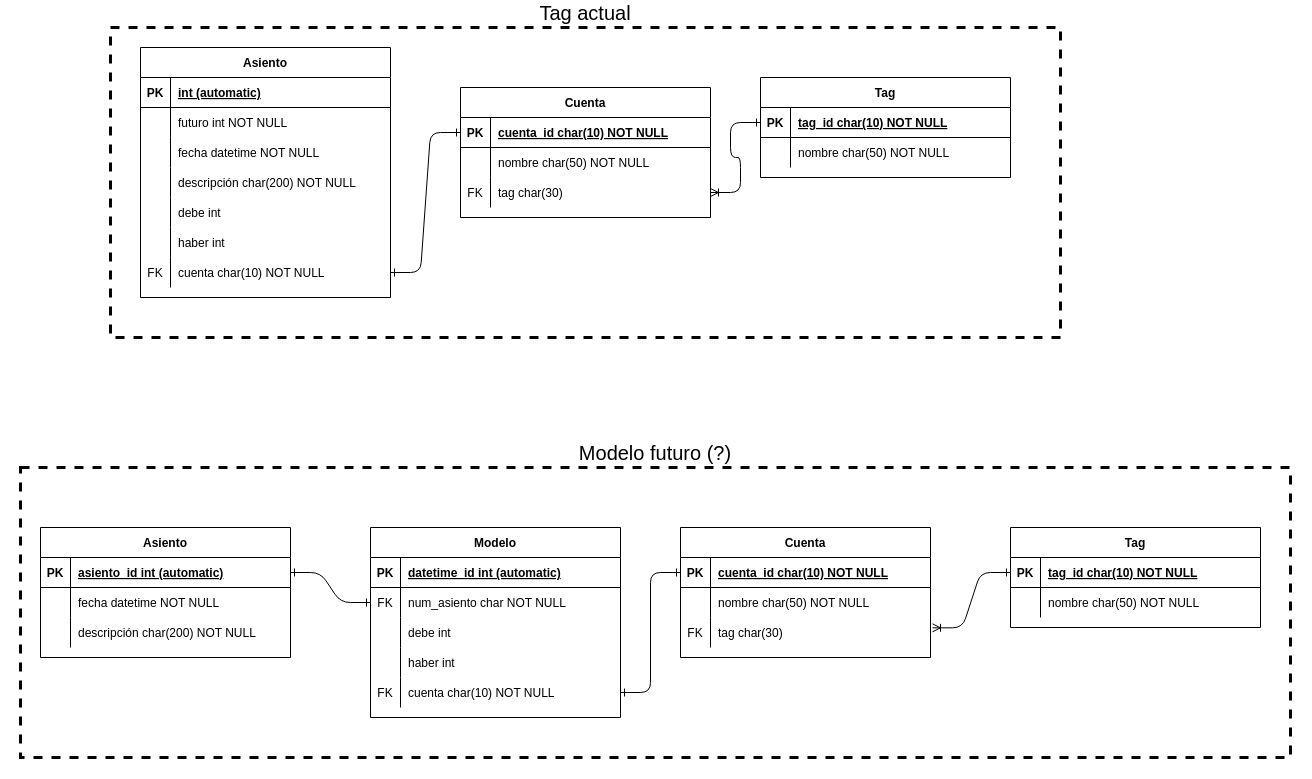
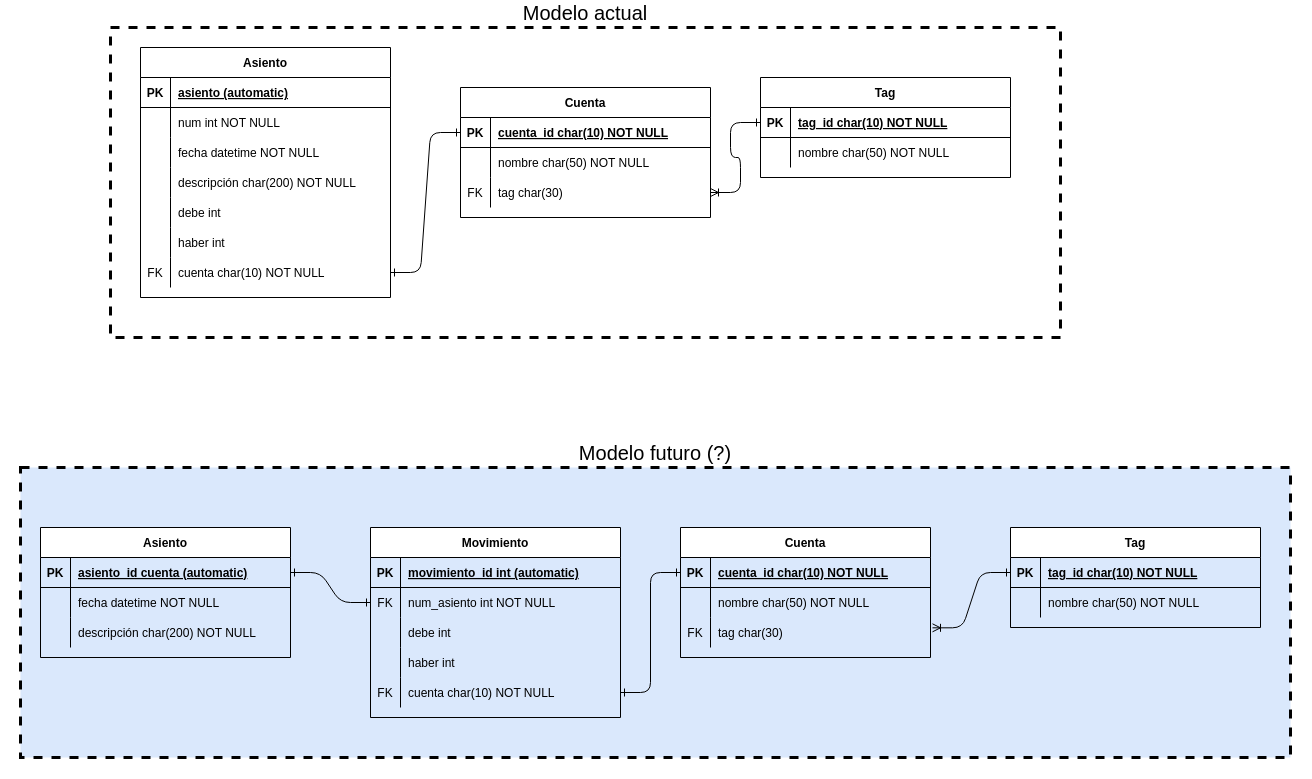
(586, 17) -> (586, 17)
(224, 93) -> (237, 93)
(236, 123) -> (226, 123)
(495, 543) -> (495, 543)
(156, 573) -> (168, 573)
(489, 573) -> (495, 573)
(486, 603) -> (481, 603)
(656, 613) -> (656, 613)
